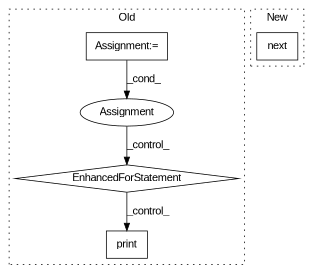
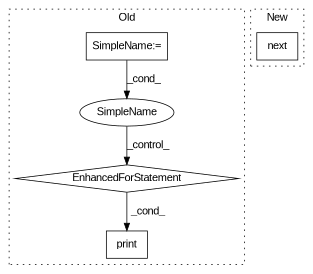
(127, 46) -> (127, 46)
(127, 112) -> (127, 112)
(148, 212) -> (148, 212)
